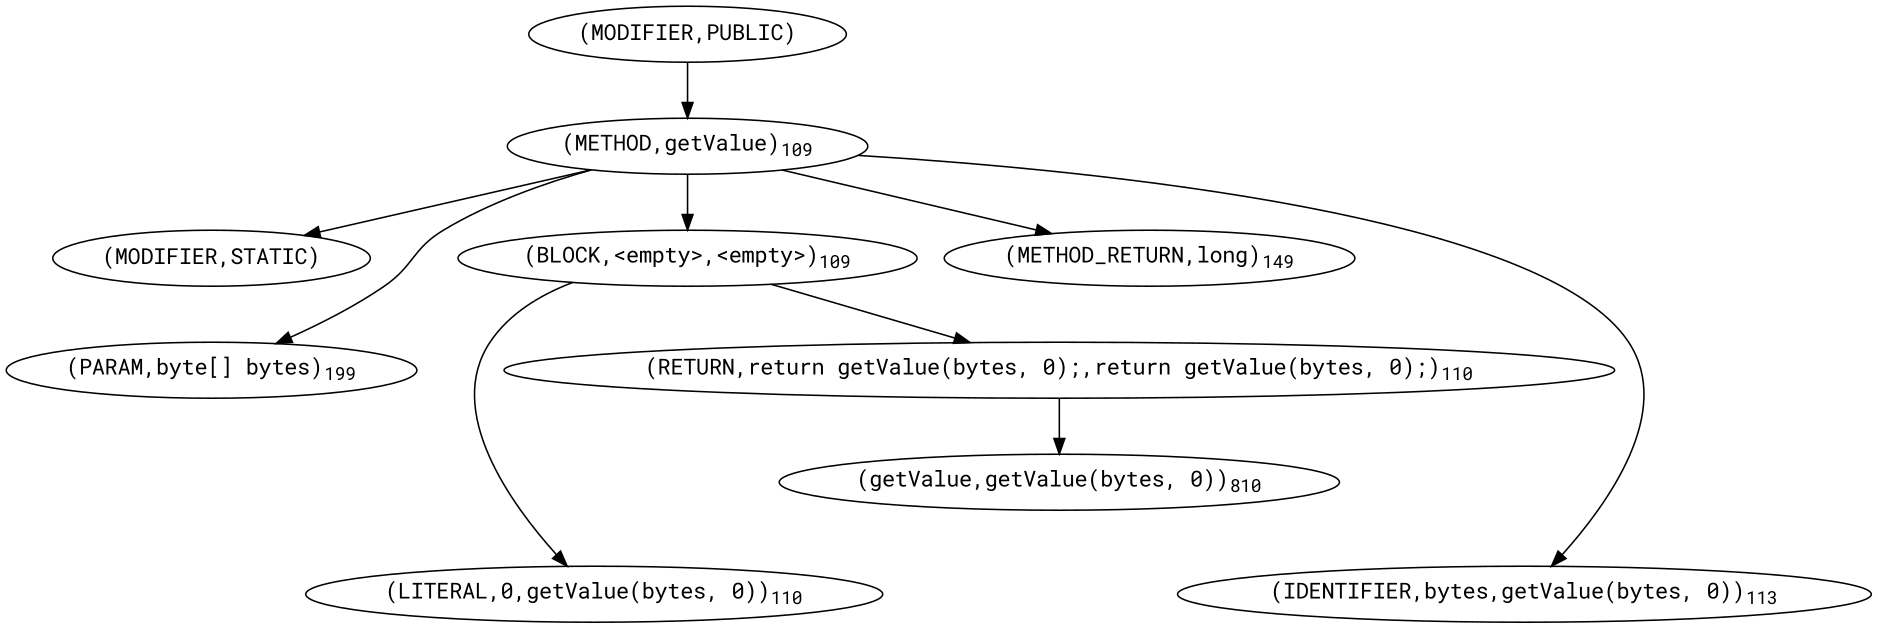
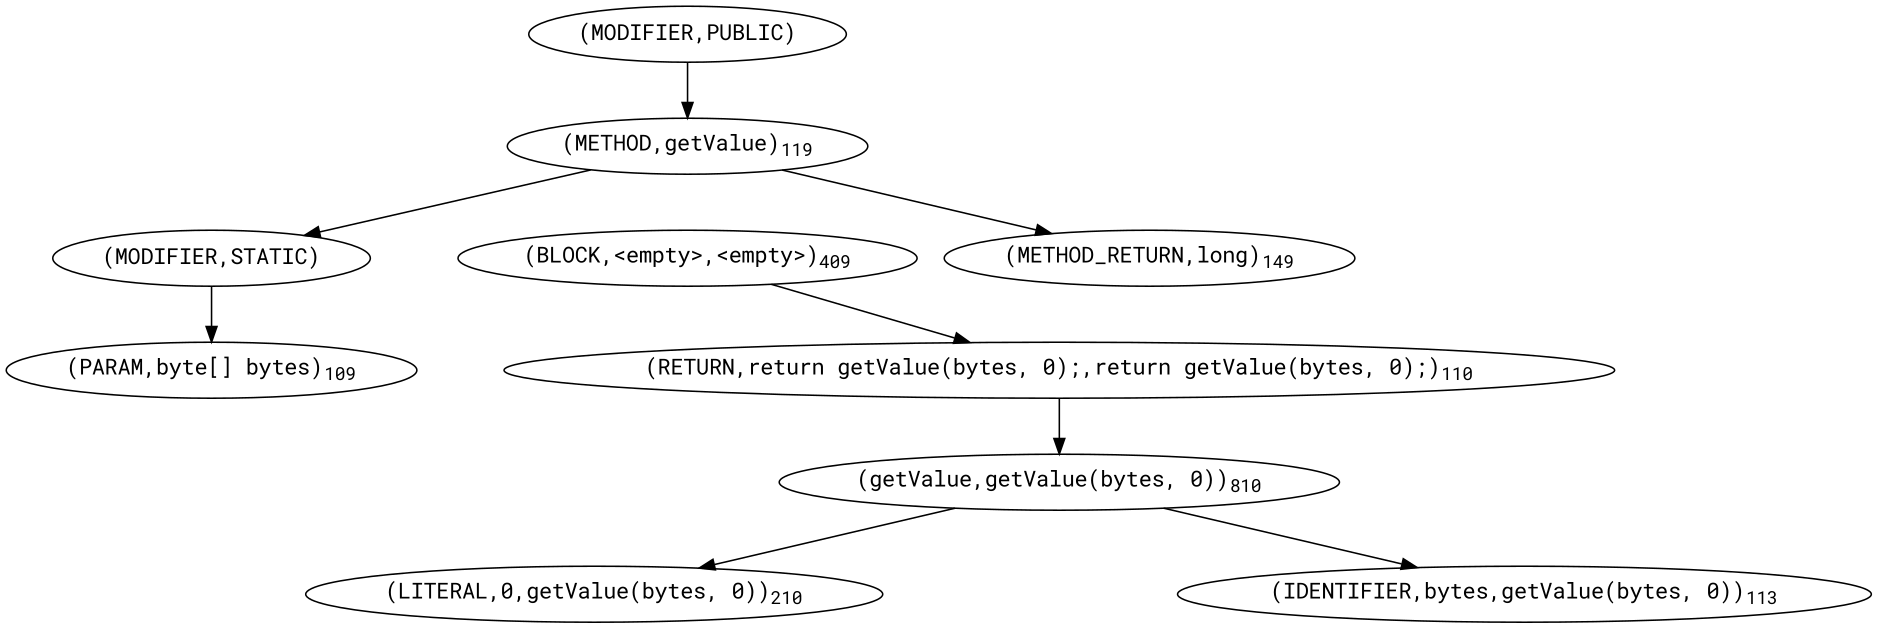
(797, 144) -> (797, 144)
(688, 195) -> none
(1376, 223) -> (1283, 536)
(432, 238) -> (212, 307)
(835, 256) -> (835, 256)
(341, 368) -> (341, 368)
(476, 407) -> (835, 536)
(787, 592) -> (787, 592)
